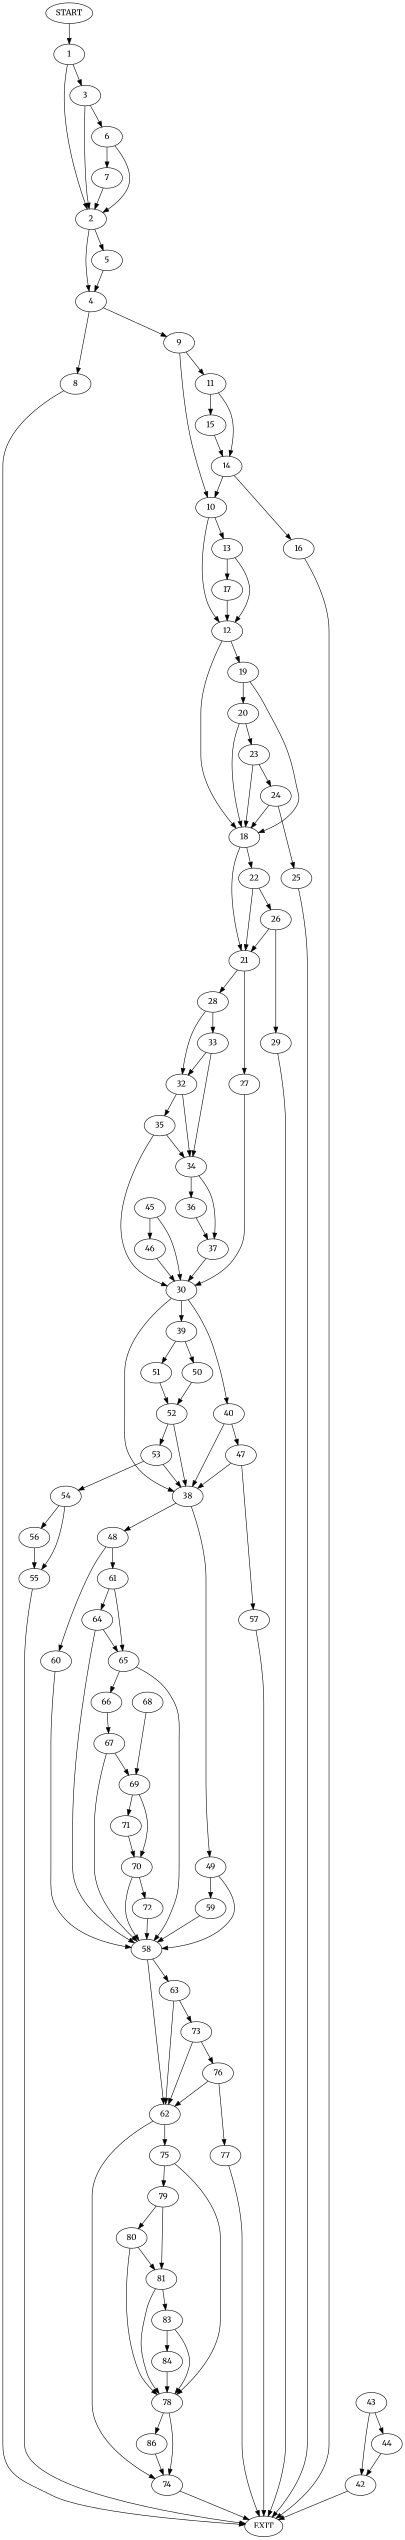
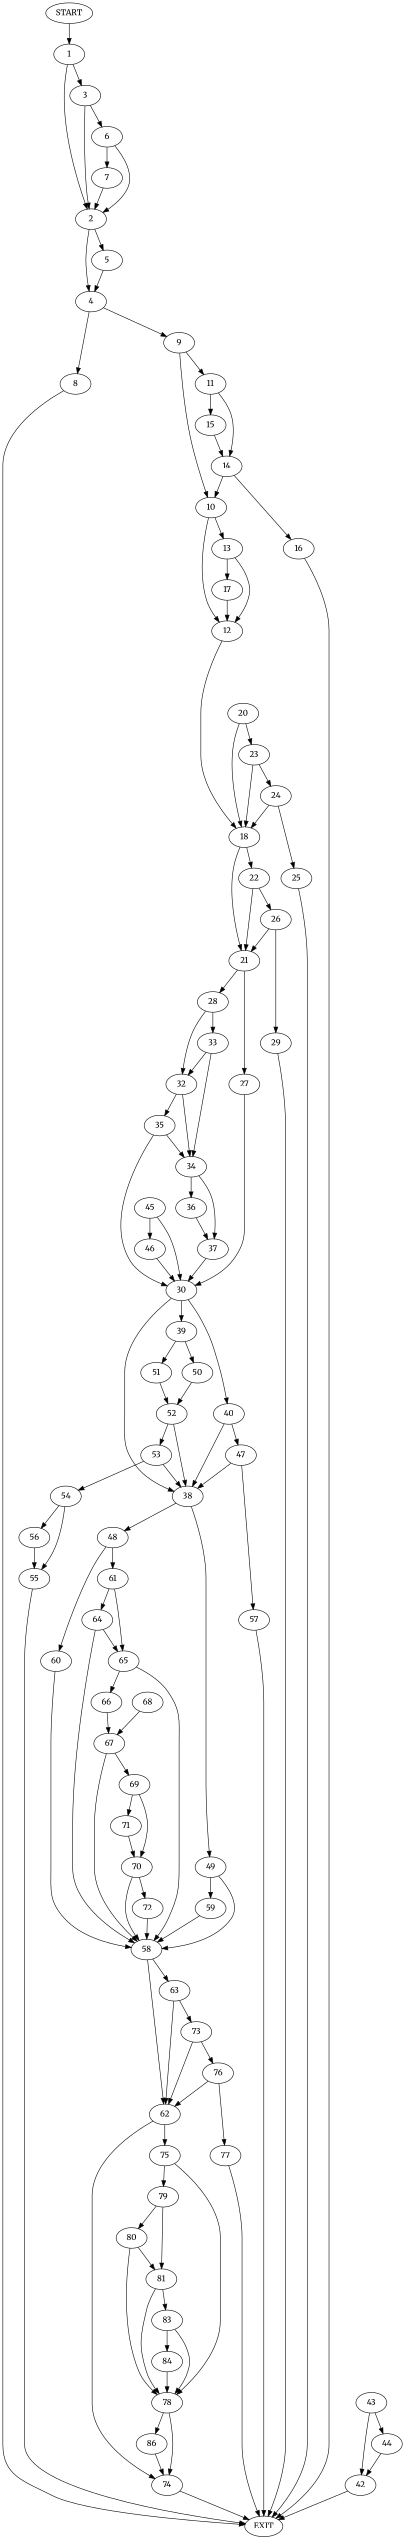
(243, 672) -> none
(142, 1741) -> (131, 1721)
